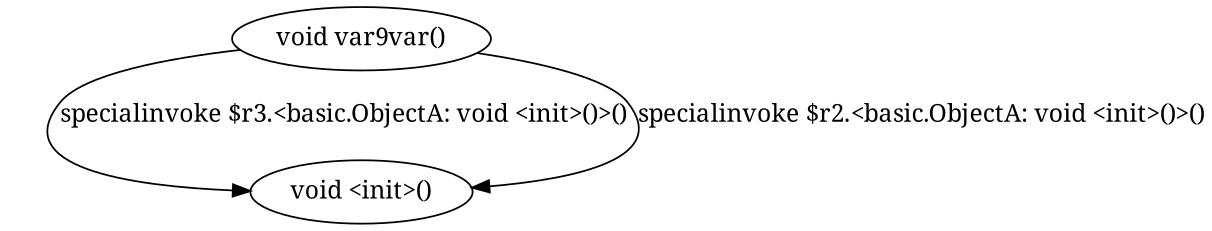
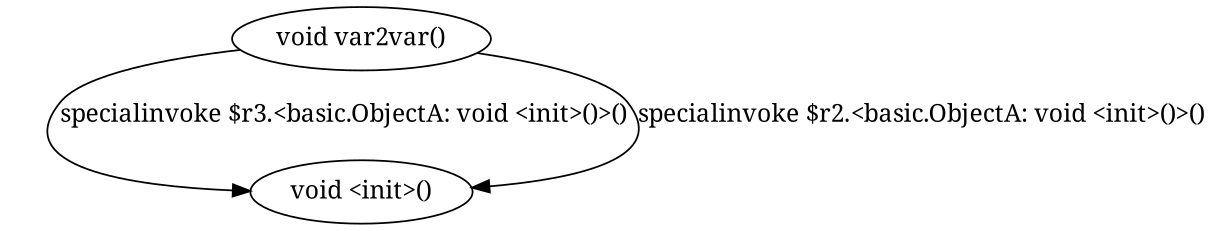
(362, 39) -> (362, 39)
